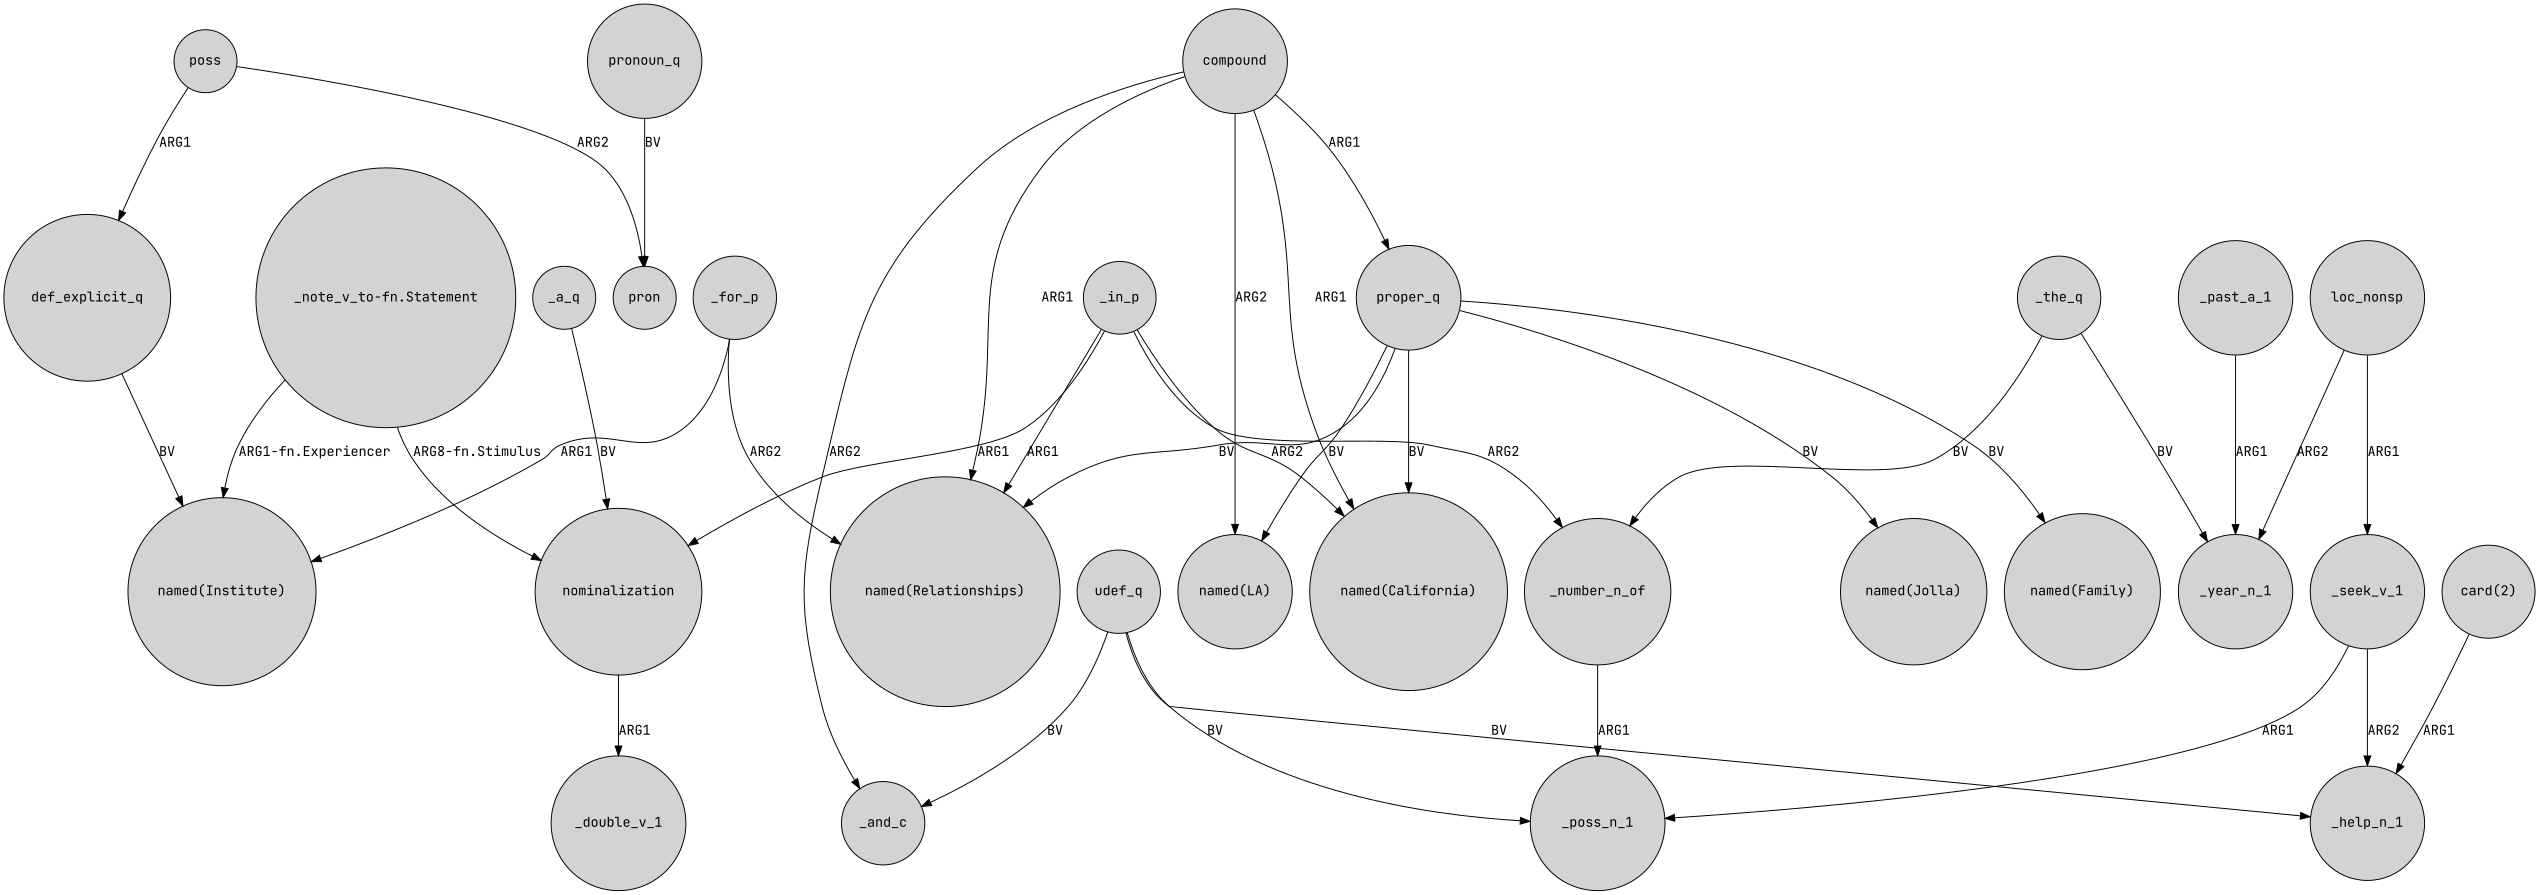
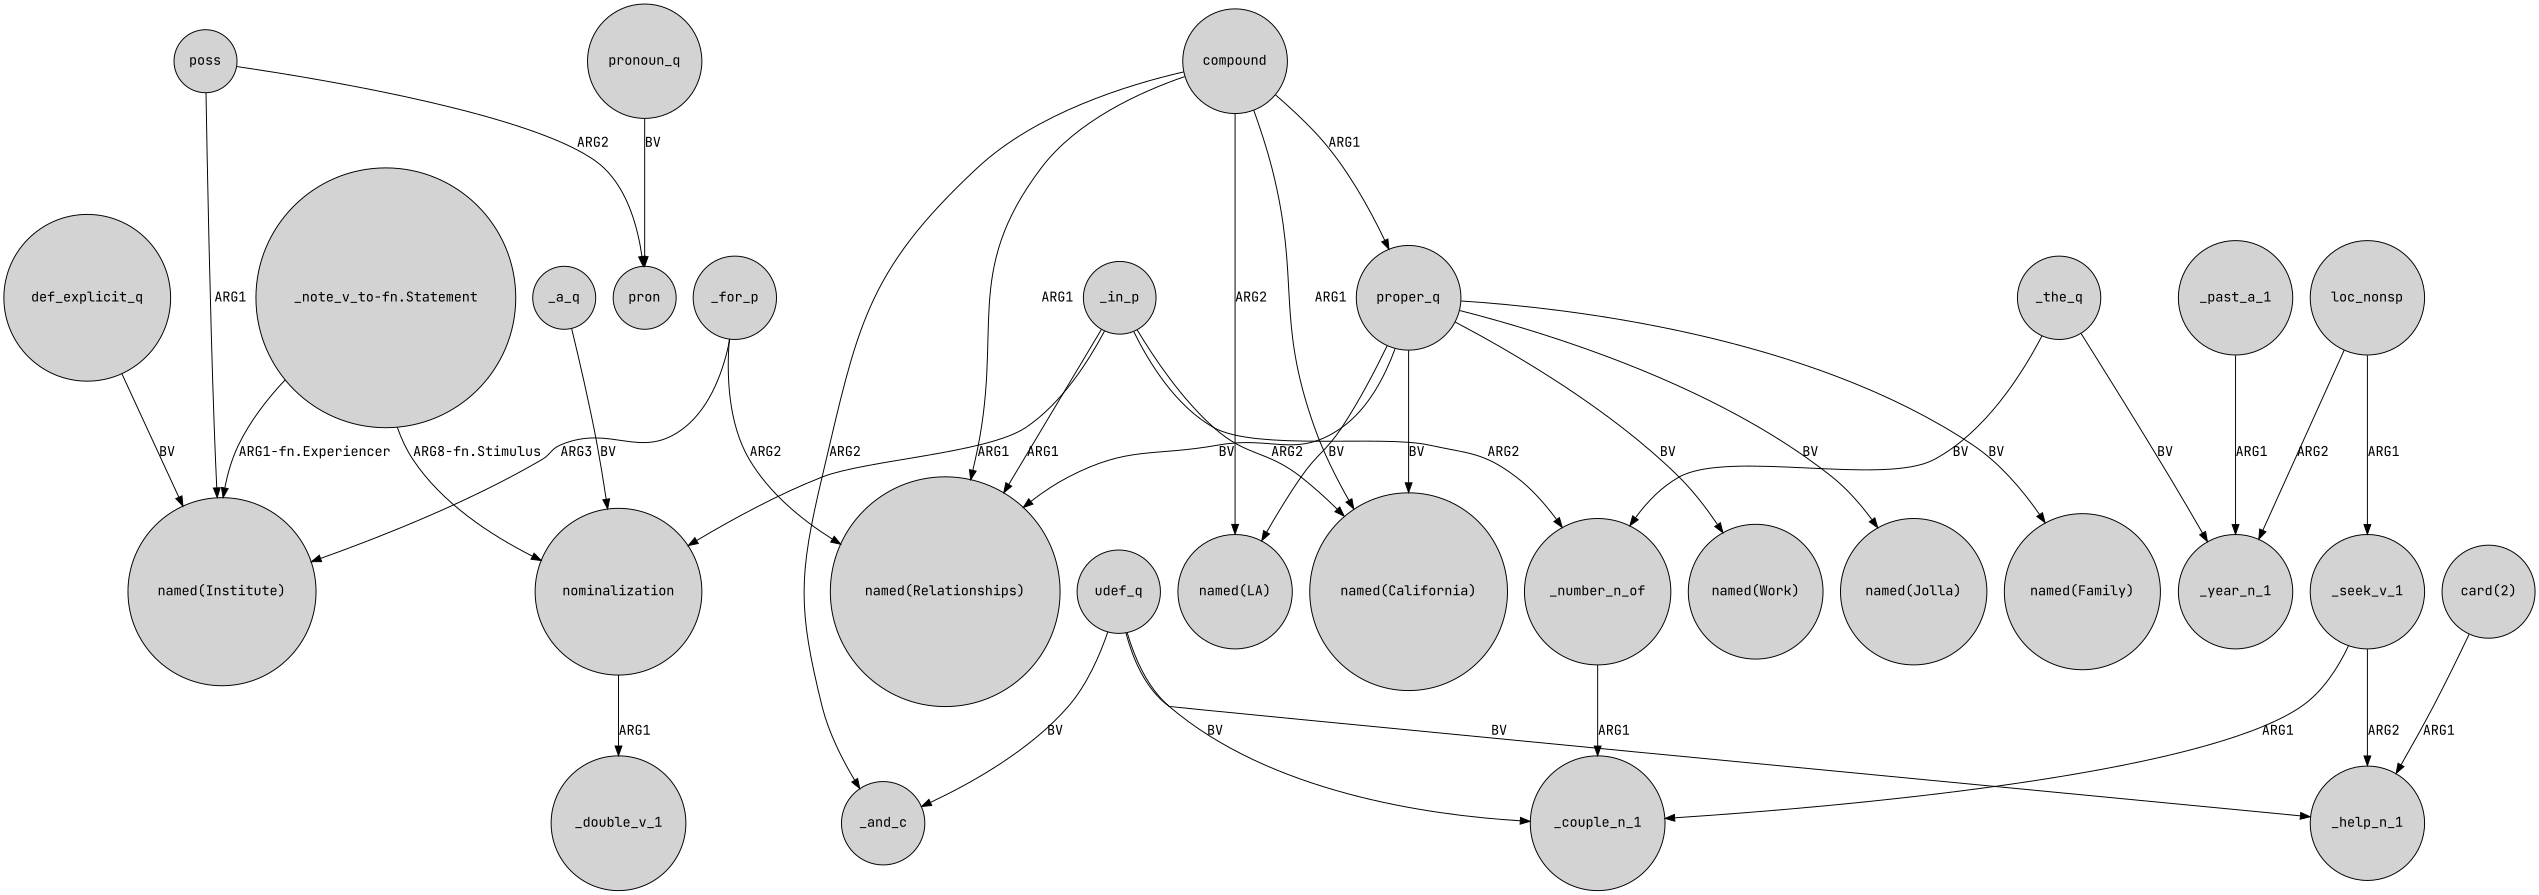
(153, 148) -> (210, 290)
(577, 452) -> (577, 452)
none -> (1756, 592)
(1598, 823) -> (1598, 823)
